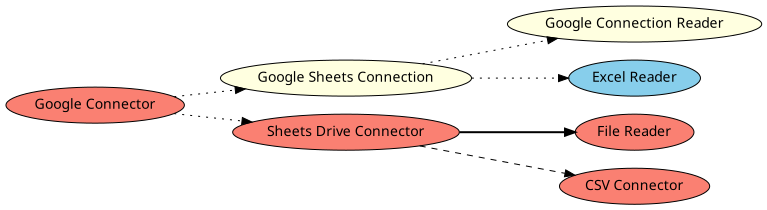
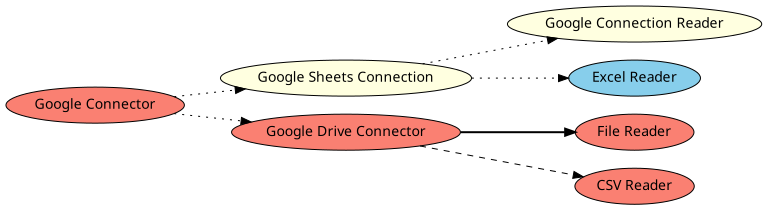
(346, 132) -> (346, 132)
(635, 186) -> (635, 186)
